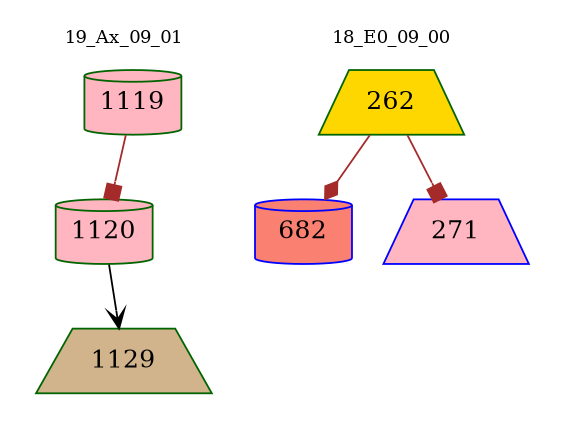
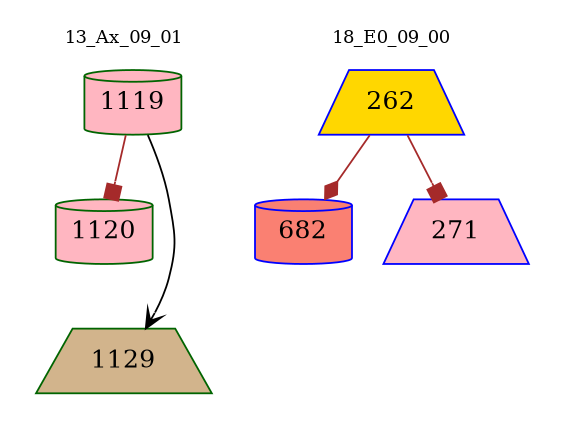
(124, 39) -> (124, 39)
(391, 102) -> (391, 102)
(113, 288) -> (173, 224)
